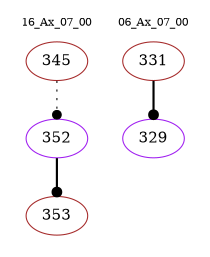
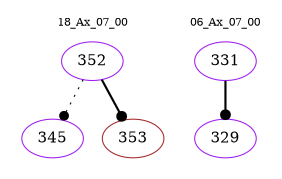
(57, 23) -> (93, 23)
(57, 61) -> (53, 138)
(154, 61) -> (225, 61)
(57, 96) -> (75, 96)
